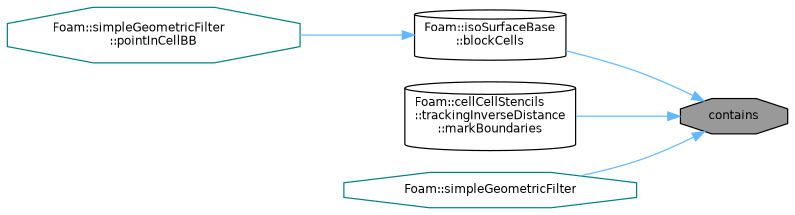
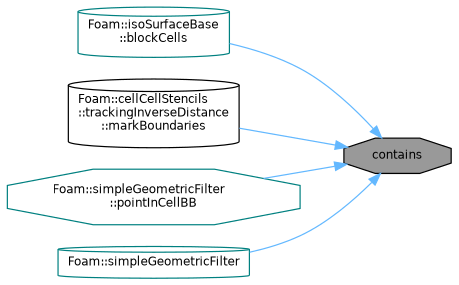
(351, 35) -> (299, 172)
(490, 35) -> (154, 32)
(490, 190) -> (154, 262)
